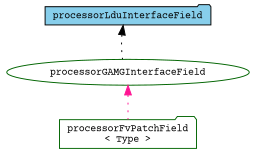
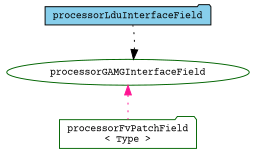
(122, 47) -> (134, 37)
